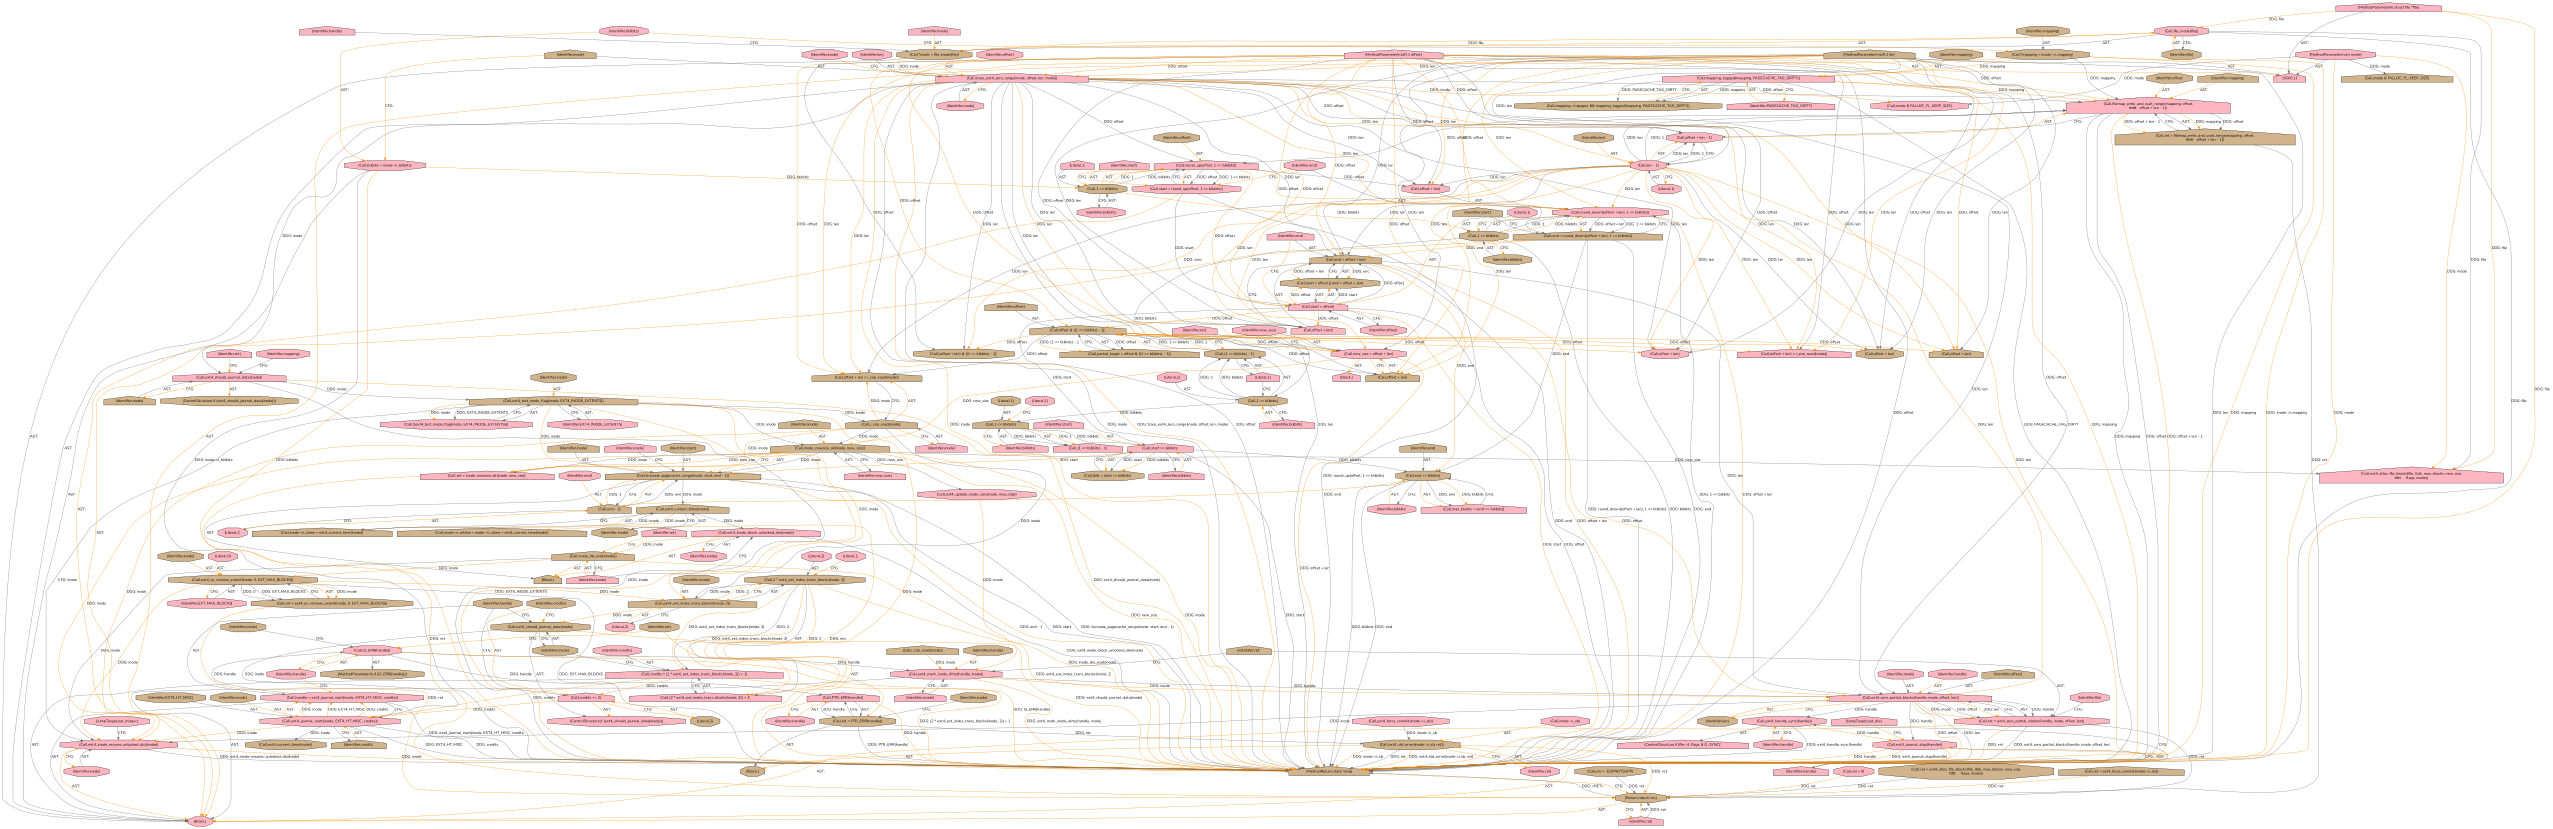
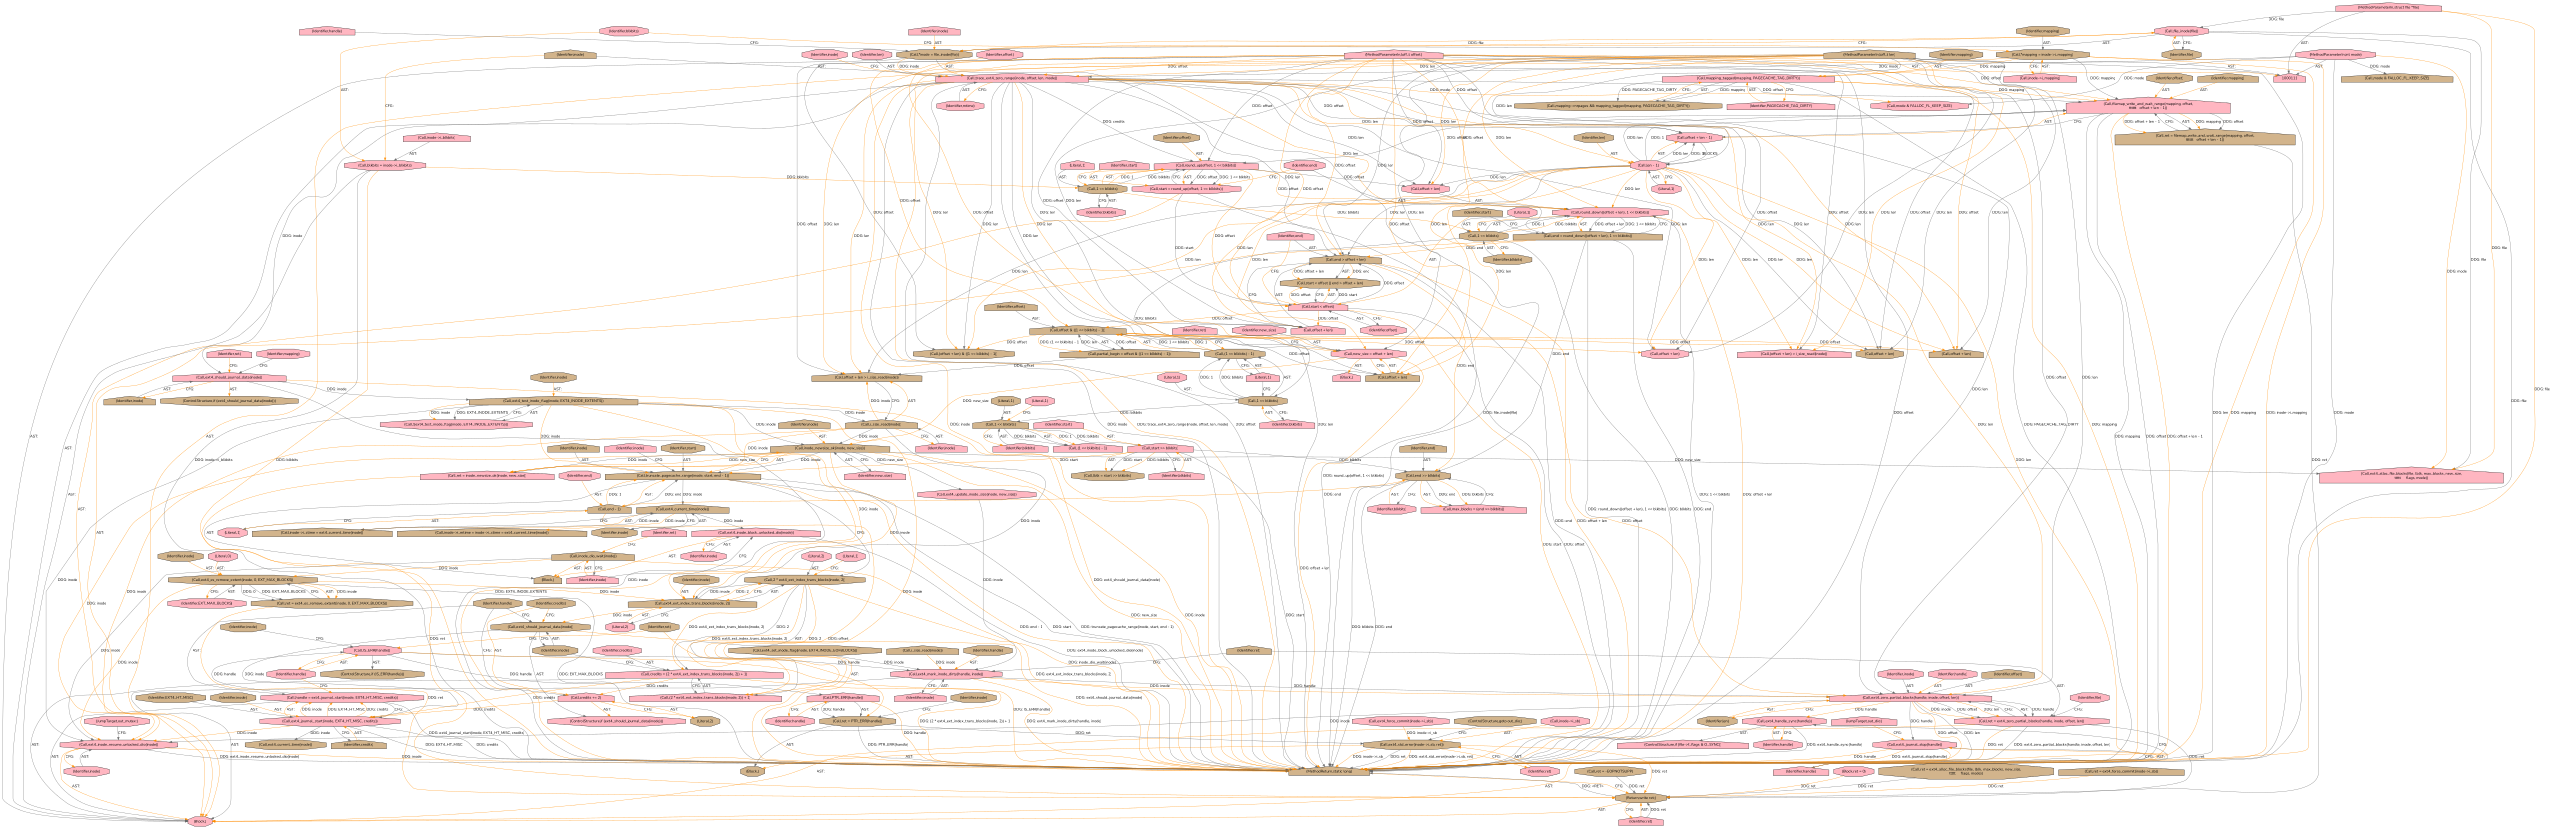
(2269, 17) -> (2269, 17)
(1863, 43) -> (1863, 43)
(816, 64) -> (816, 64)
none -> (1233, 64)
none -> (1754, 66)
none -> (2040, 78)
none -> (1266, 87)
(960, 106) -> (960, 106)
(1114, 122) -> (1114, 122)
none -> (437, 138)
(1711, 154) -> (1711, 154)
(1193, 260) -> (1193, 260)
(1329, 271) -> none
none -> (1488, 286)
(1321, 295) -> (1321, 295)
(1065, 319) -> none
(1437, 340) -> none
(1089, 342) -> (1089, 342)
(1245, 342) -> none
(970, 365) -> (994, 366)
(1720, 393) -> (2082, 351)
(593, 425) -> none
(1095, 458) -> none
(632, 488) -> (824, 511)
(660, 540) -> none
none -> (878, 540)
(68, 580) -> (68, 580)
(983, 606) -> (983, 606)
(838, 639) -> (838, 639)
none -> (805, 651)
(372, 674) -> (372, 674)
(1850, 709) -> (1850, 709)
(849, 711) -> none
none -> (1495, 721)
(2280, 730) -> (2280, 730)
(1406, 732) -> (1406, 732)
(1848, 733) -> none
(1854, 771) -> (1854, 771)
(1641, 798) -> (1641, 798)
